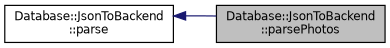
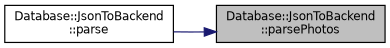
(201, 16) -> (189, 32)
